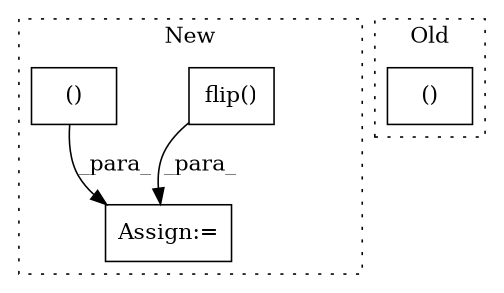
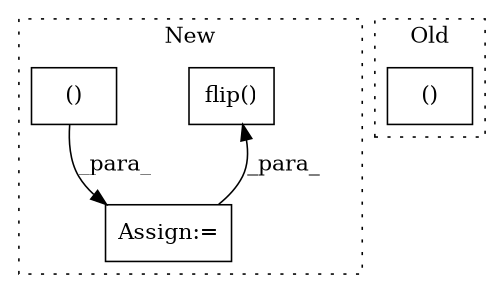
(165, 151) -> (243, 176)
